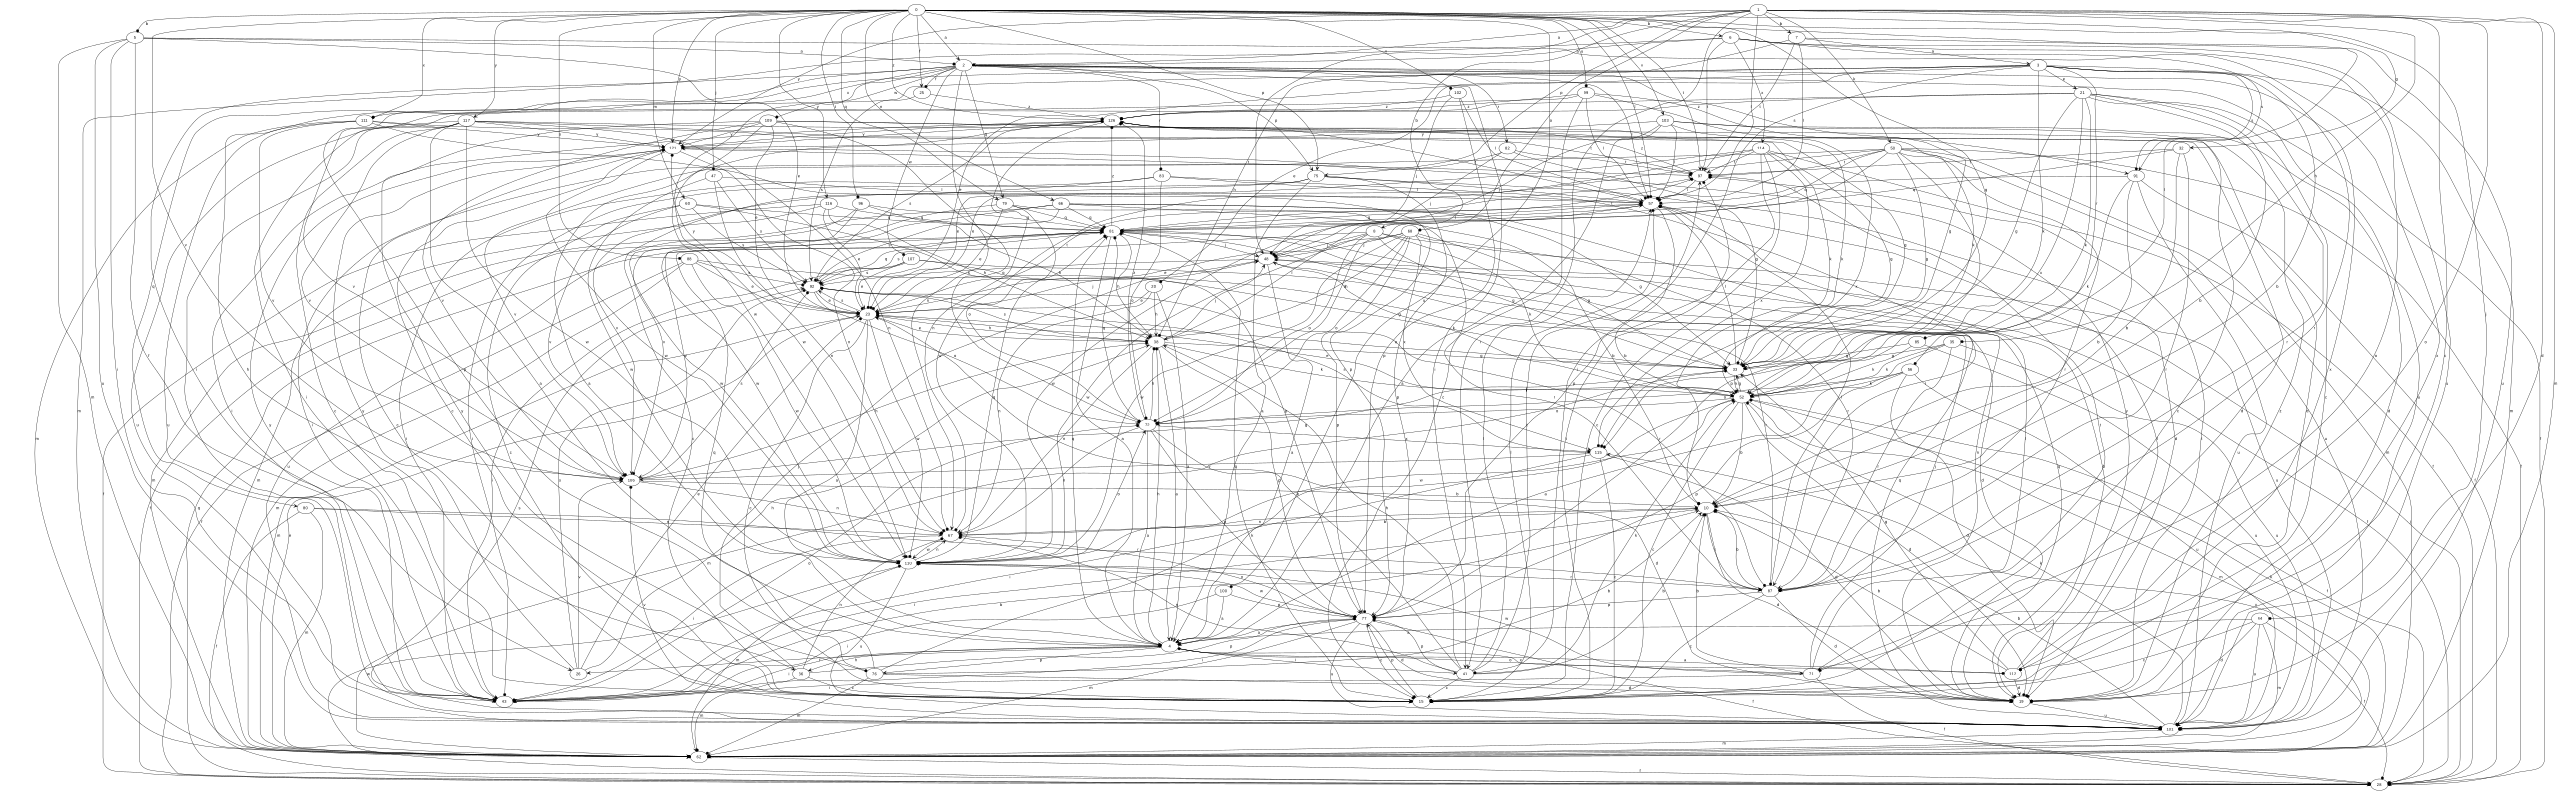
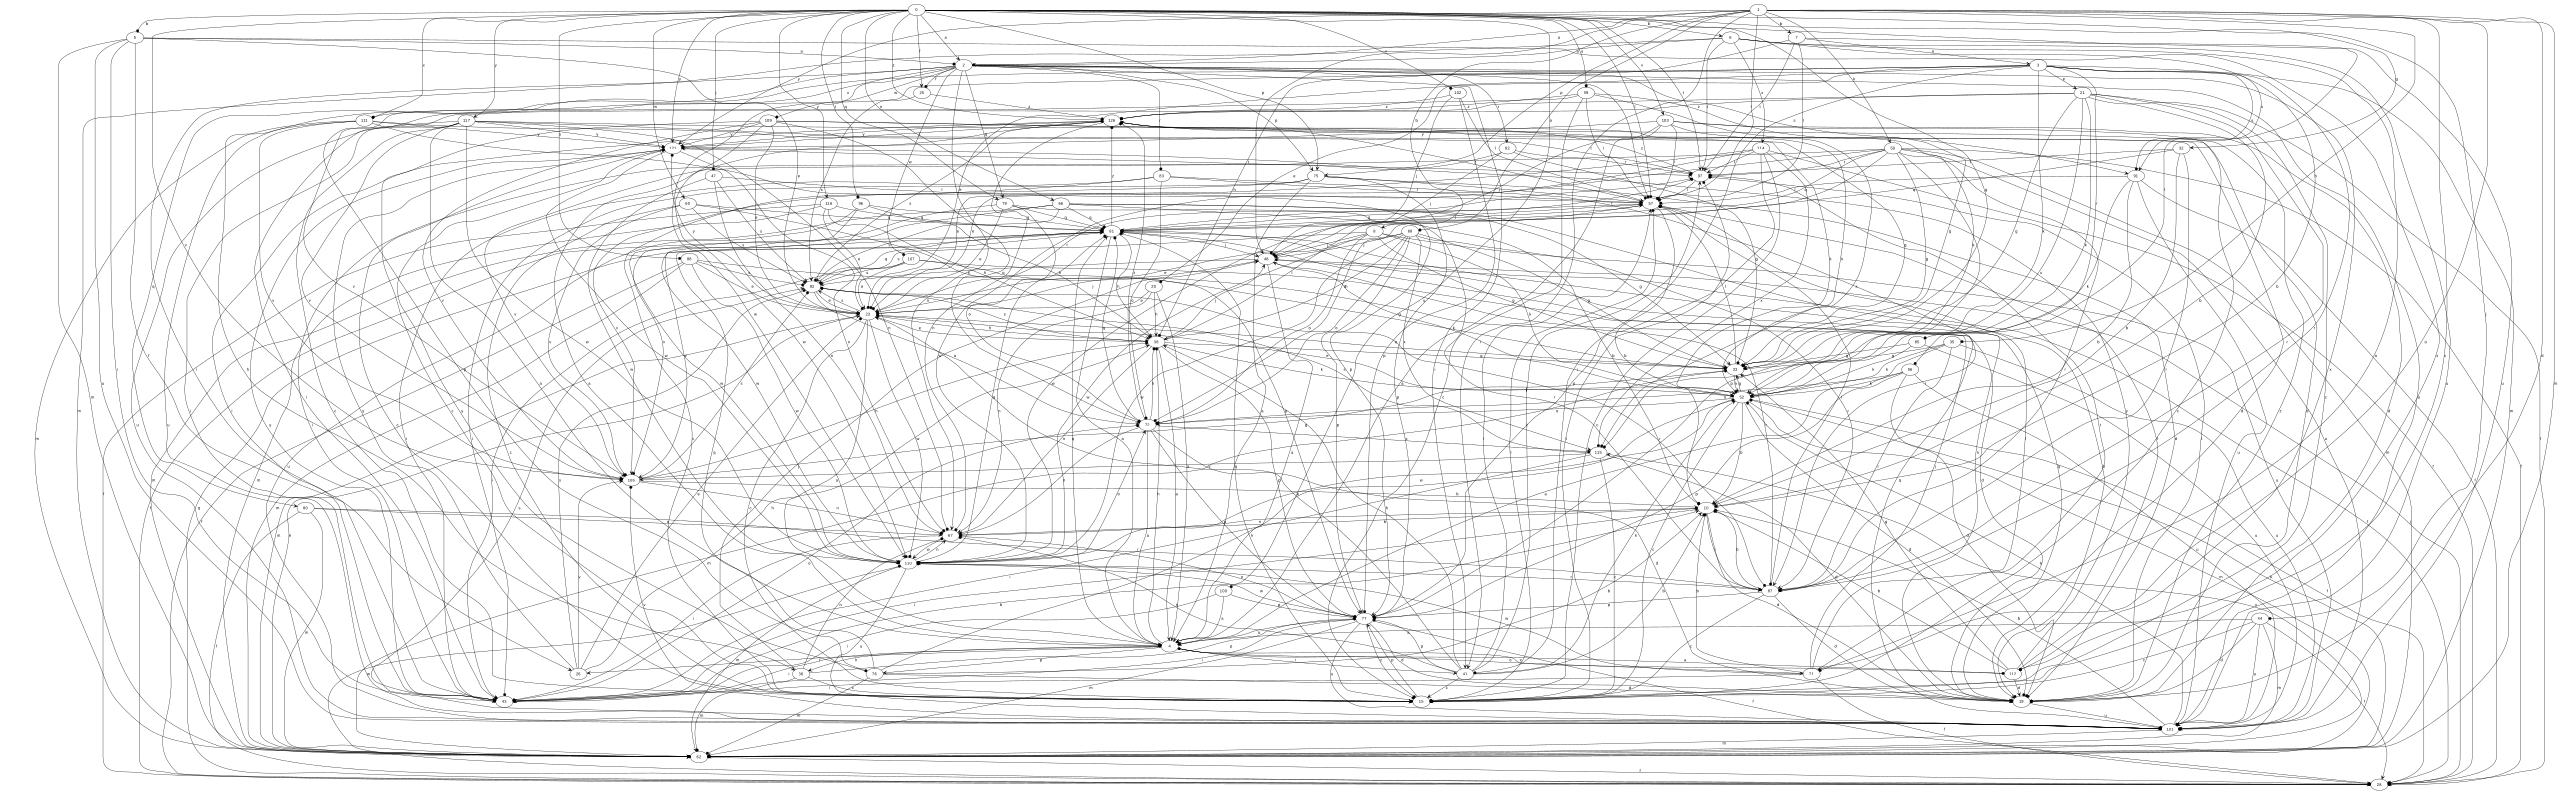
(1889, 276) -> none
(2343, 683) -> (2343, 683)
